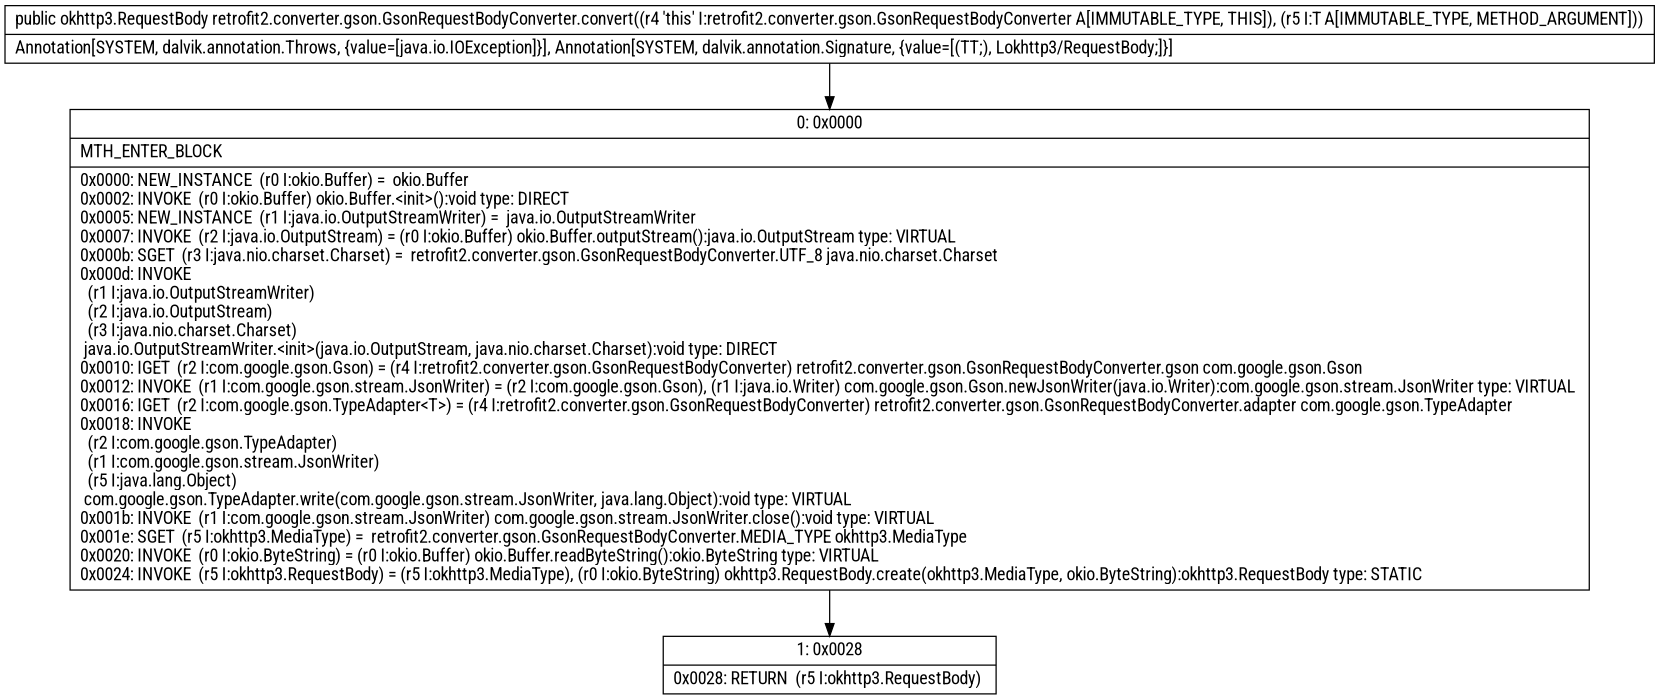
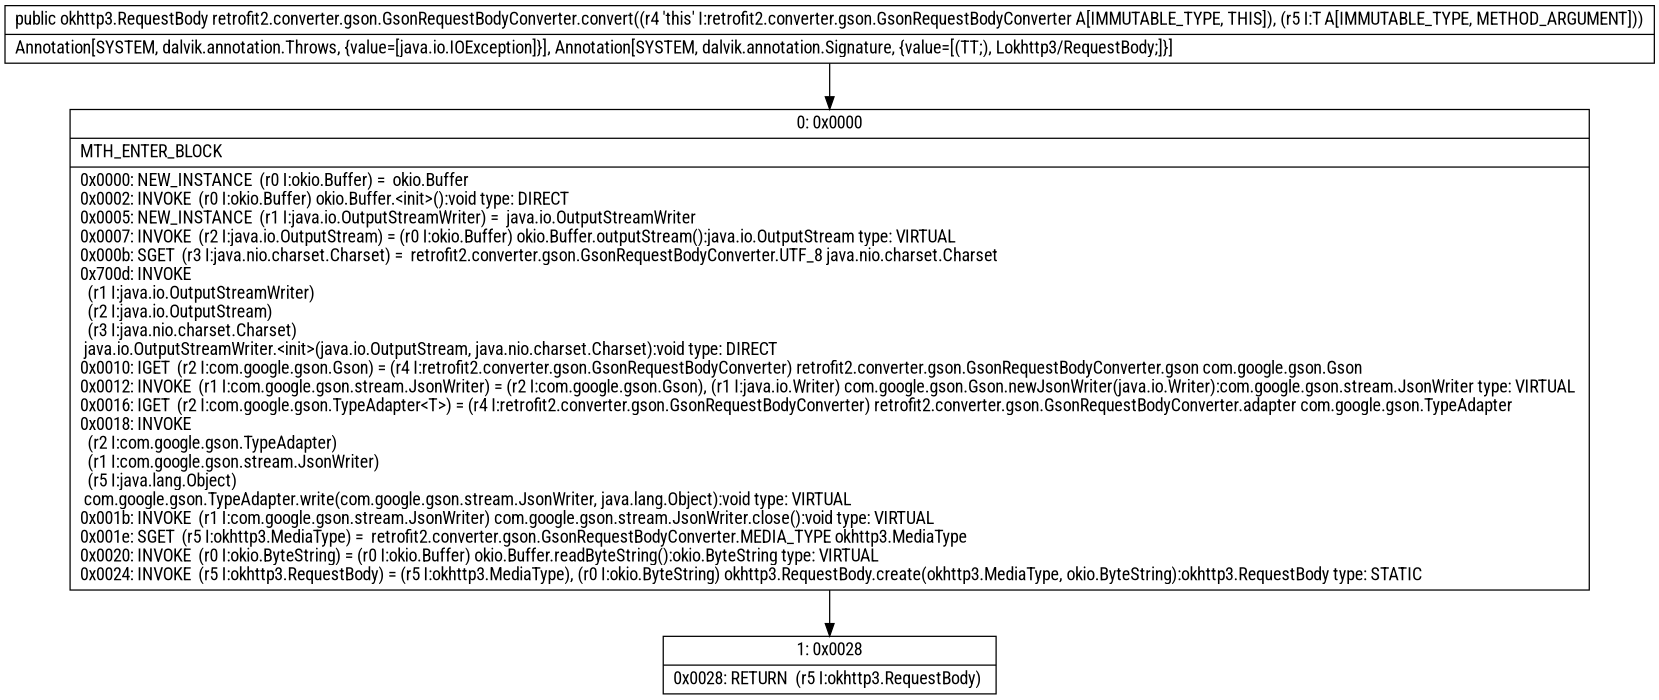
(140, 275) -> (140, 275)
